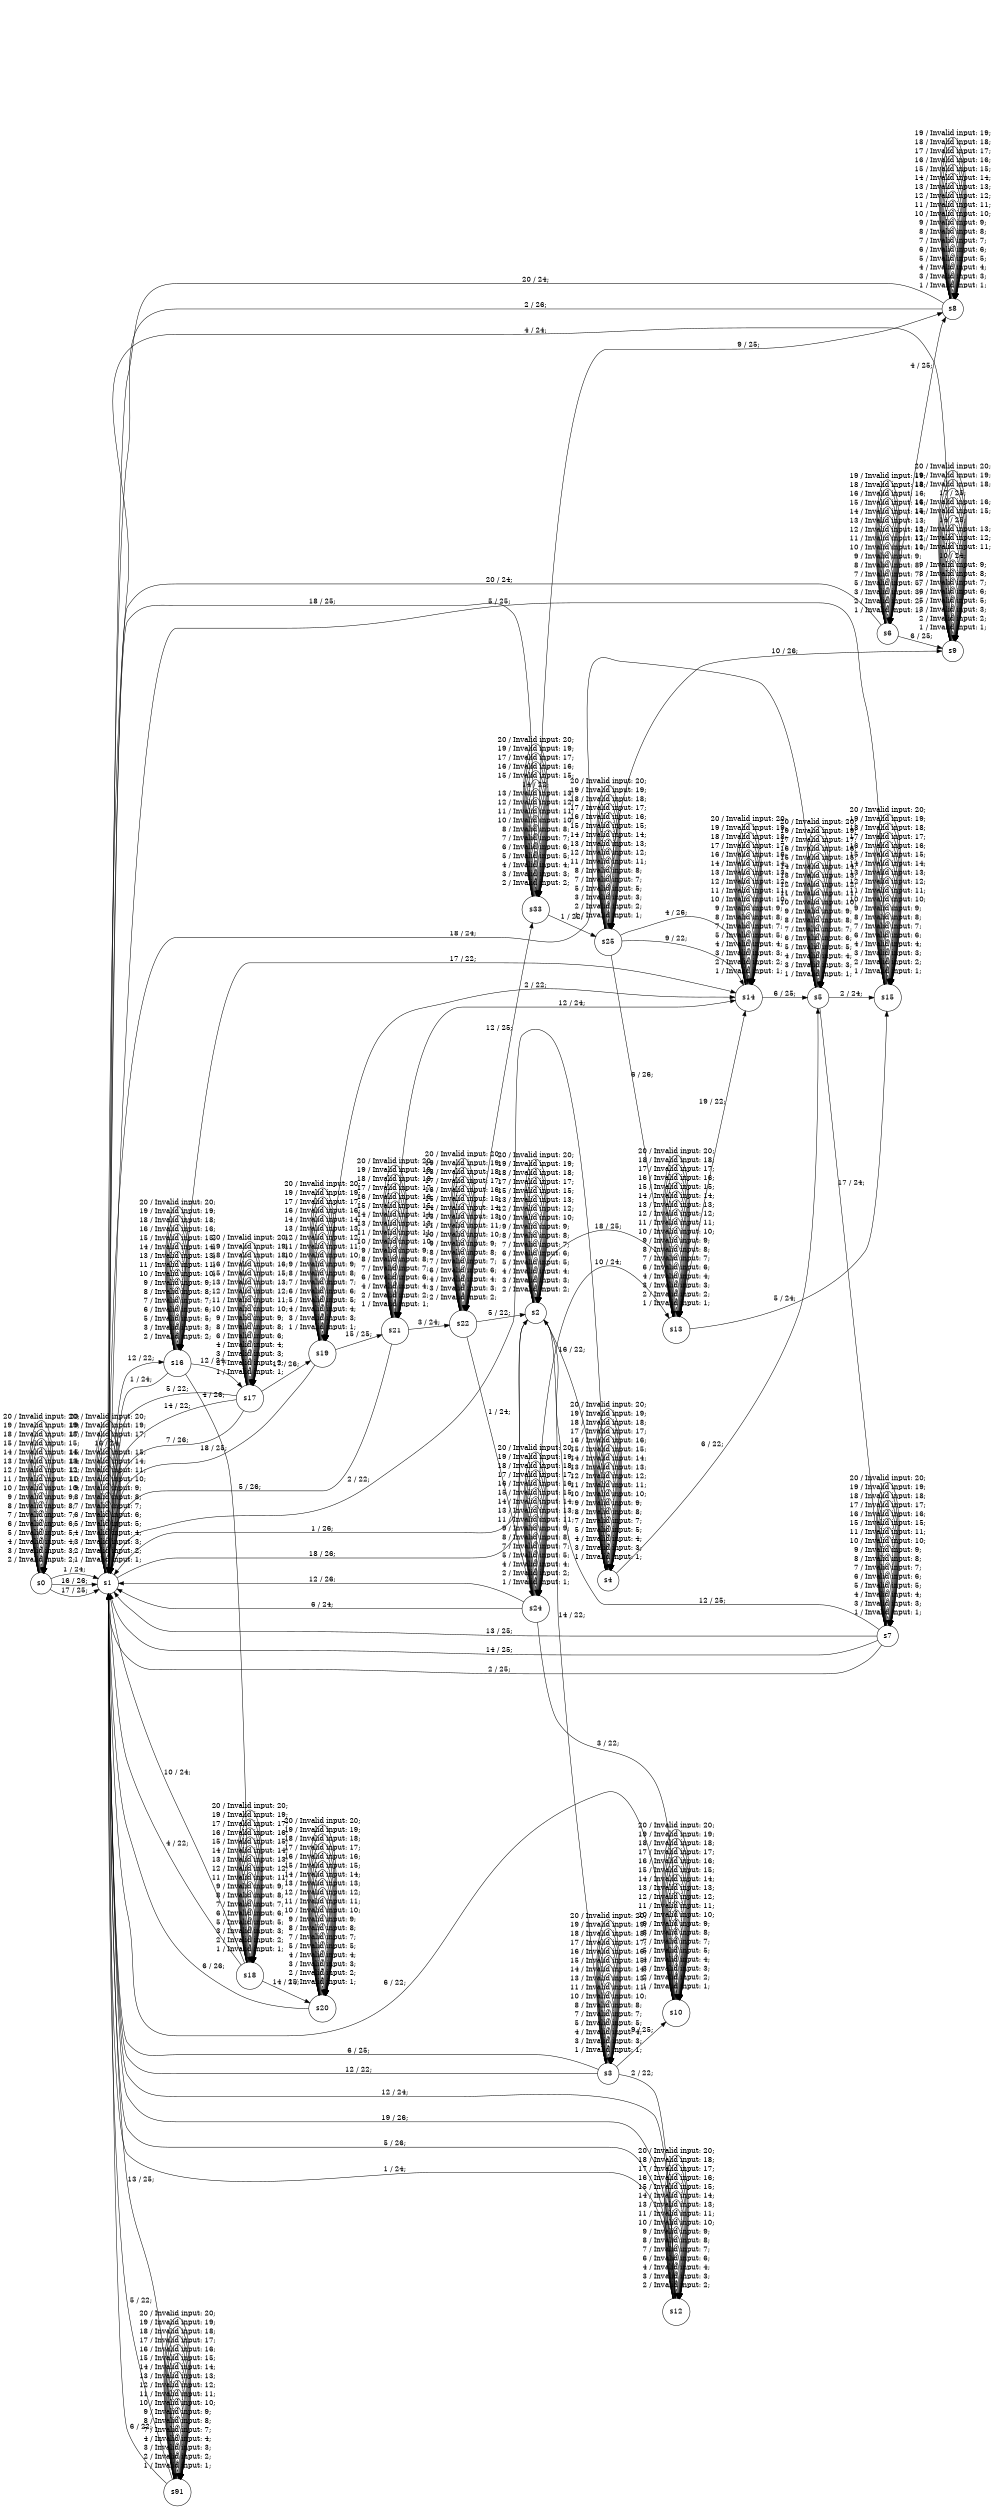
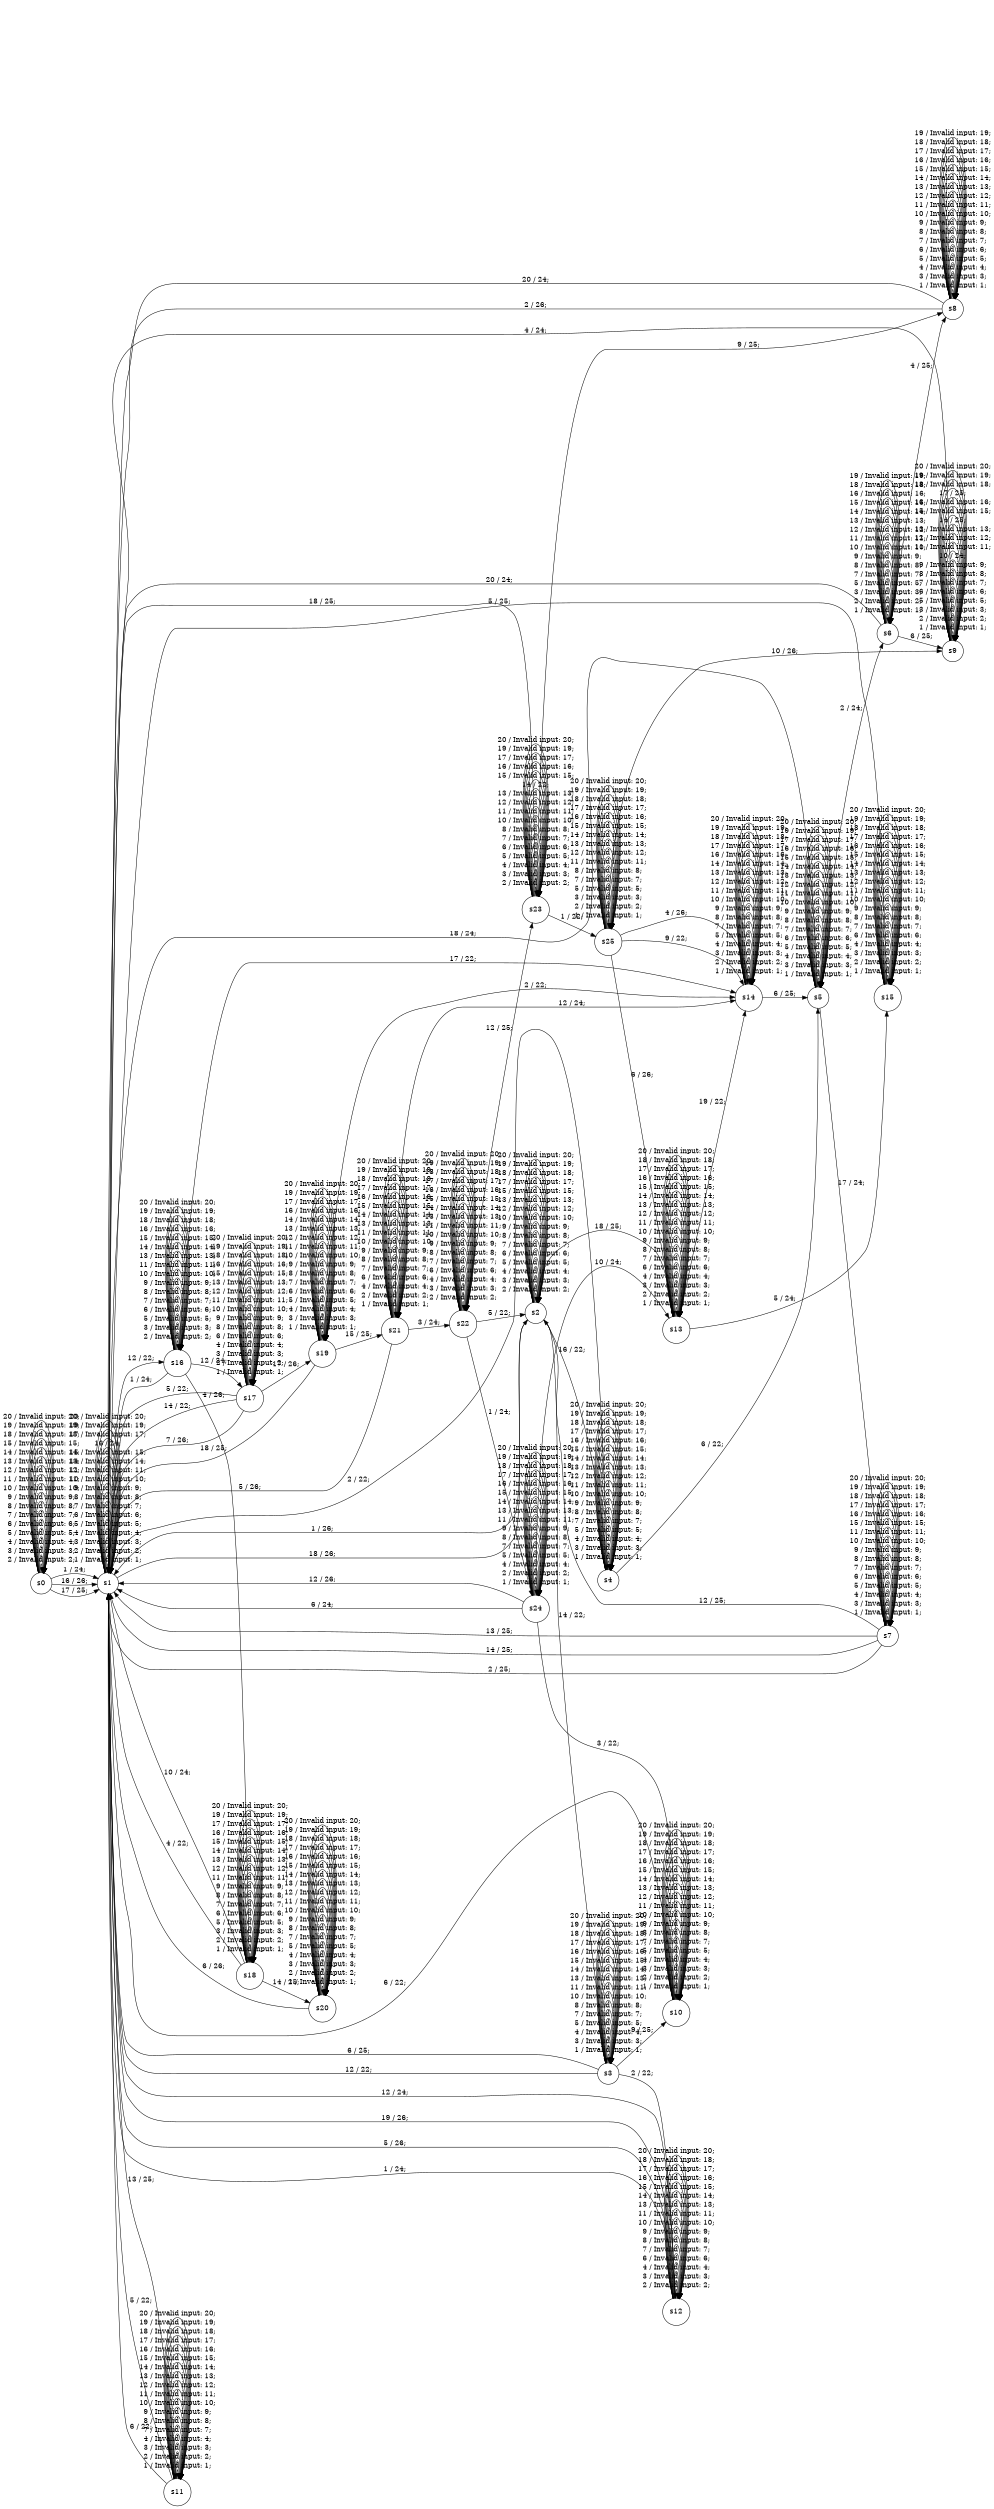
(536, 910) -> (536, 910)
(849, 998) -> (843, 816)
(177, 2492) -> (177, 2492)
